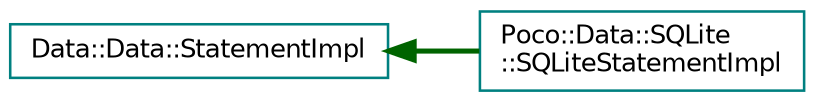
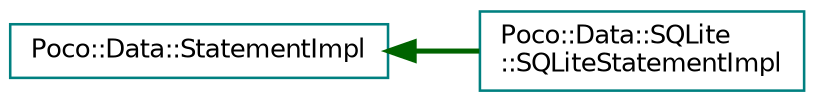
(199, 51) -> (199, 51)
